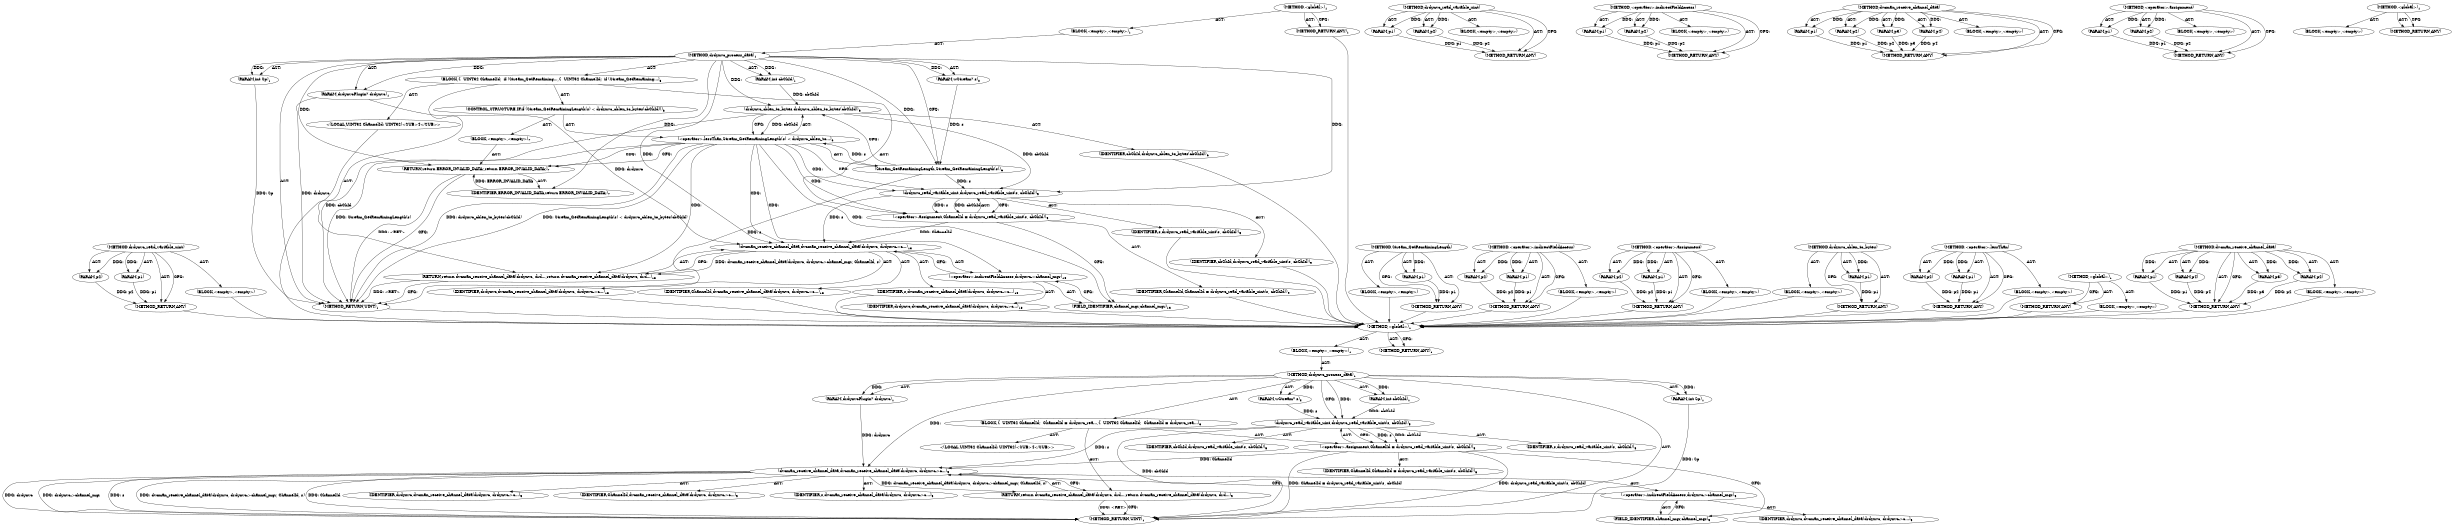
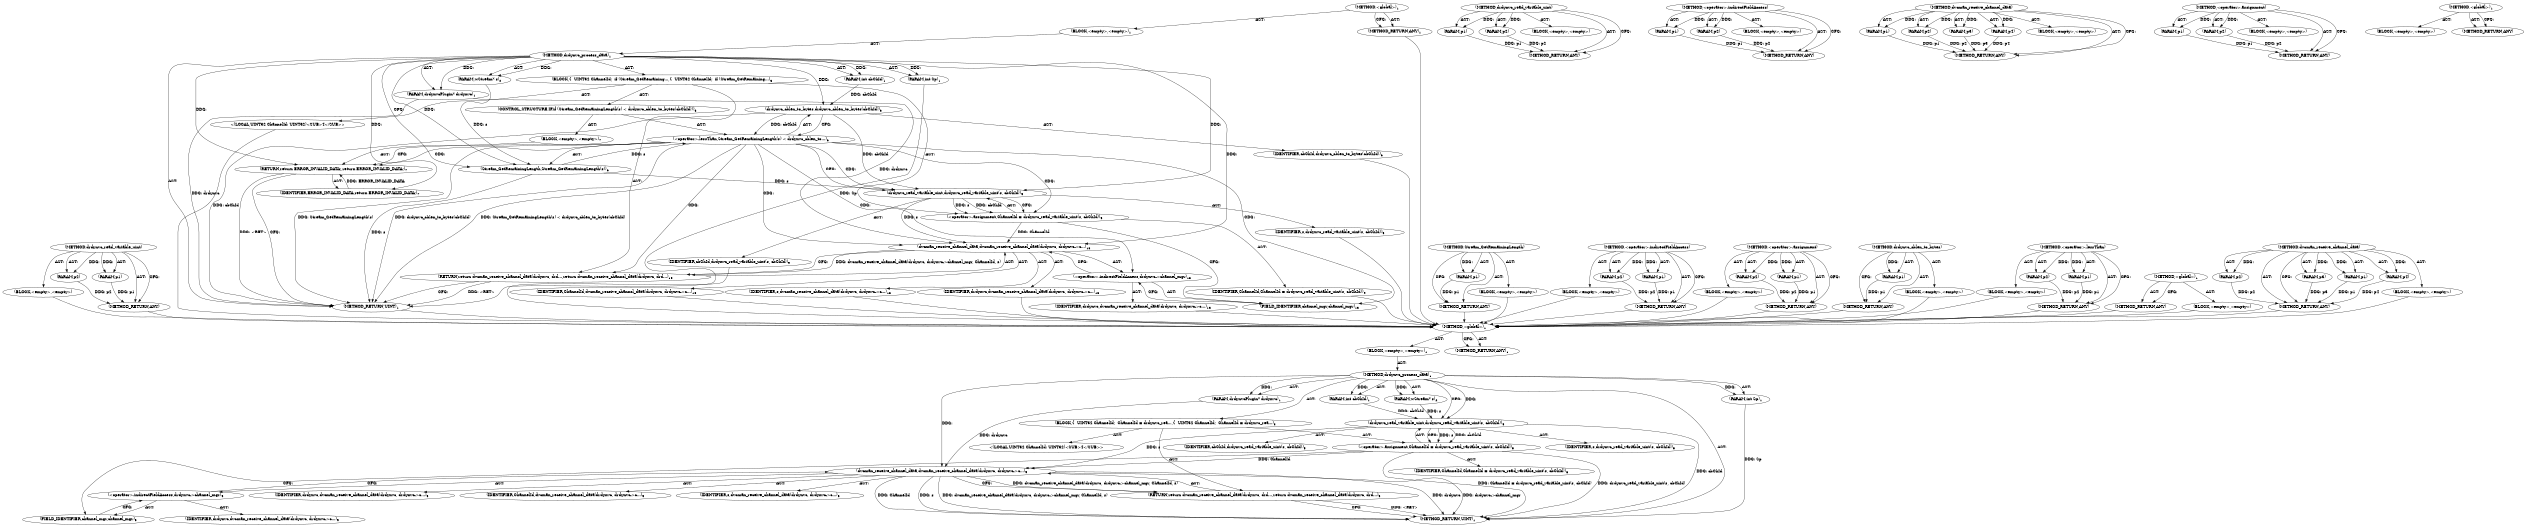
(865, 137) -> none
